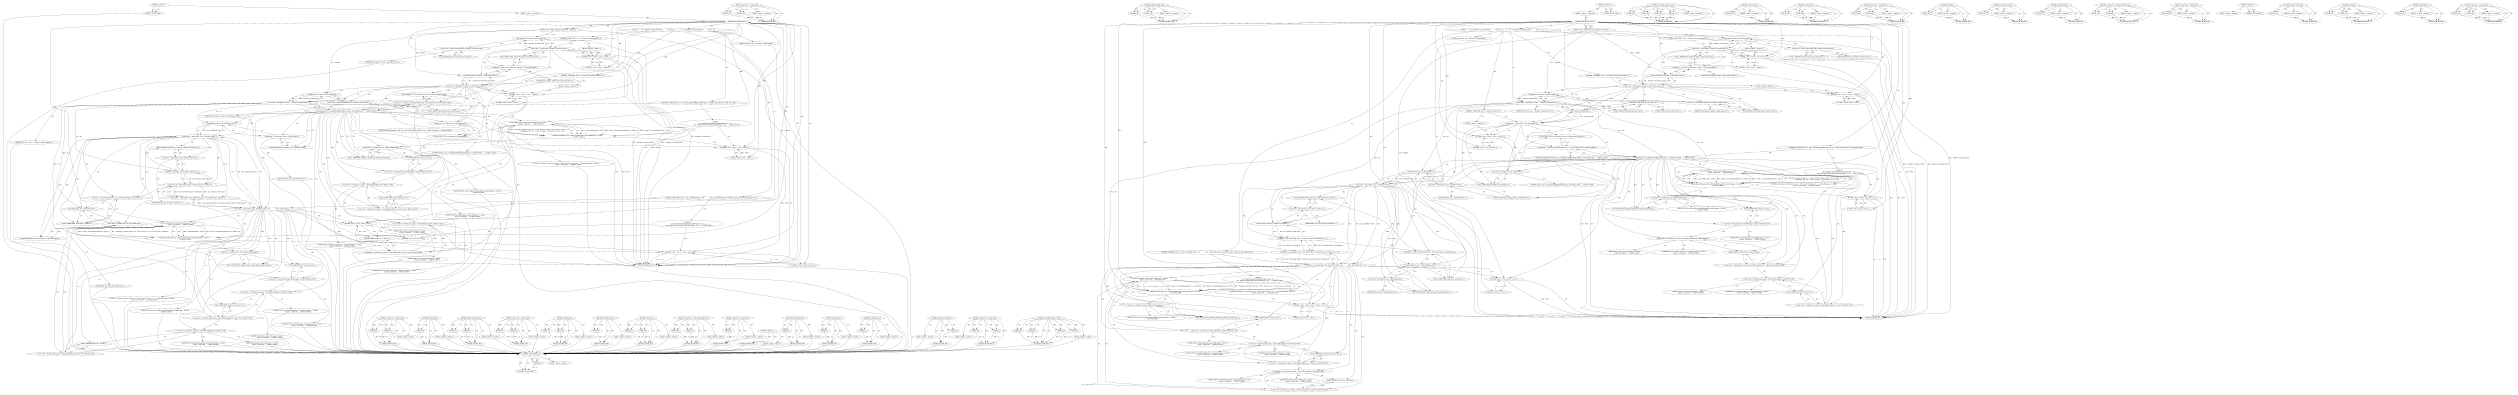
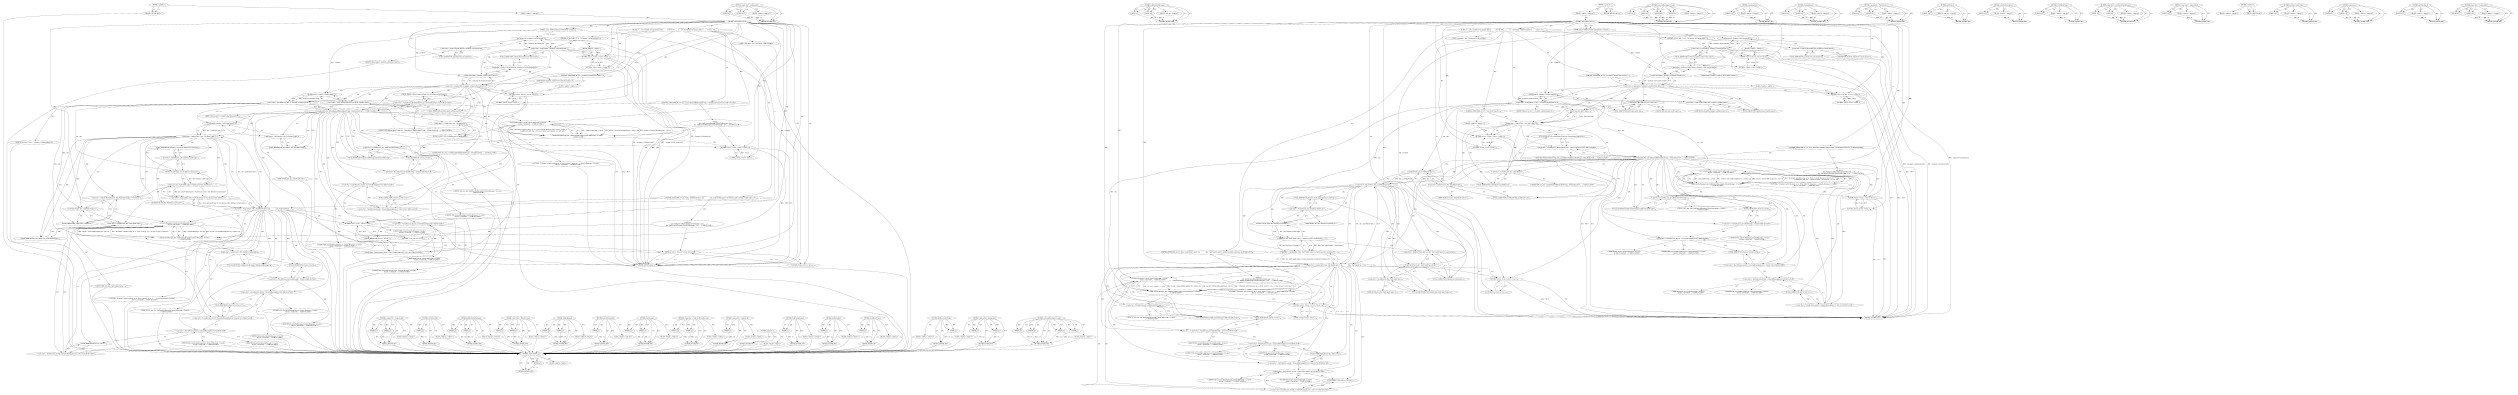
none -> (1631, 106)
